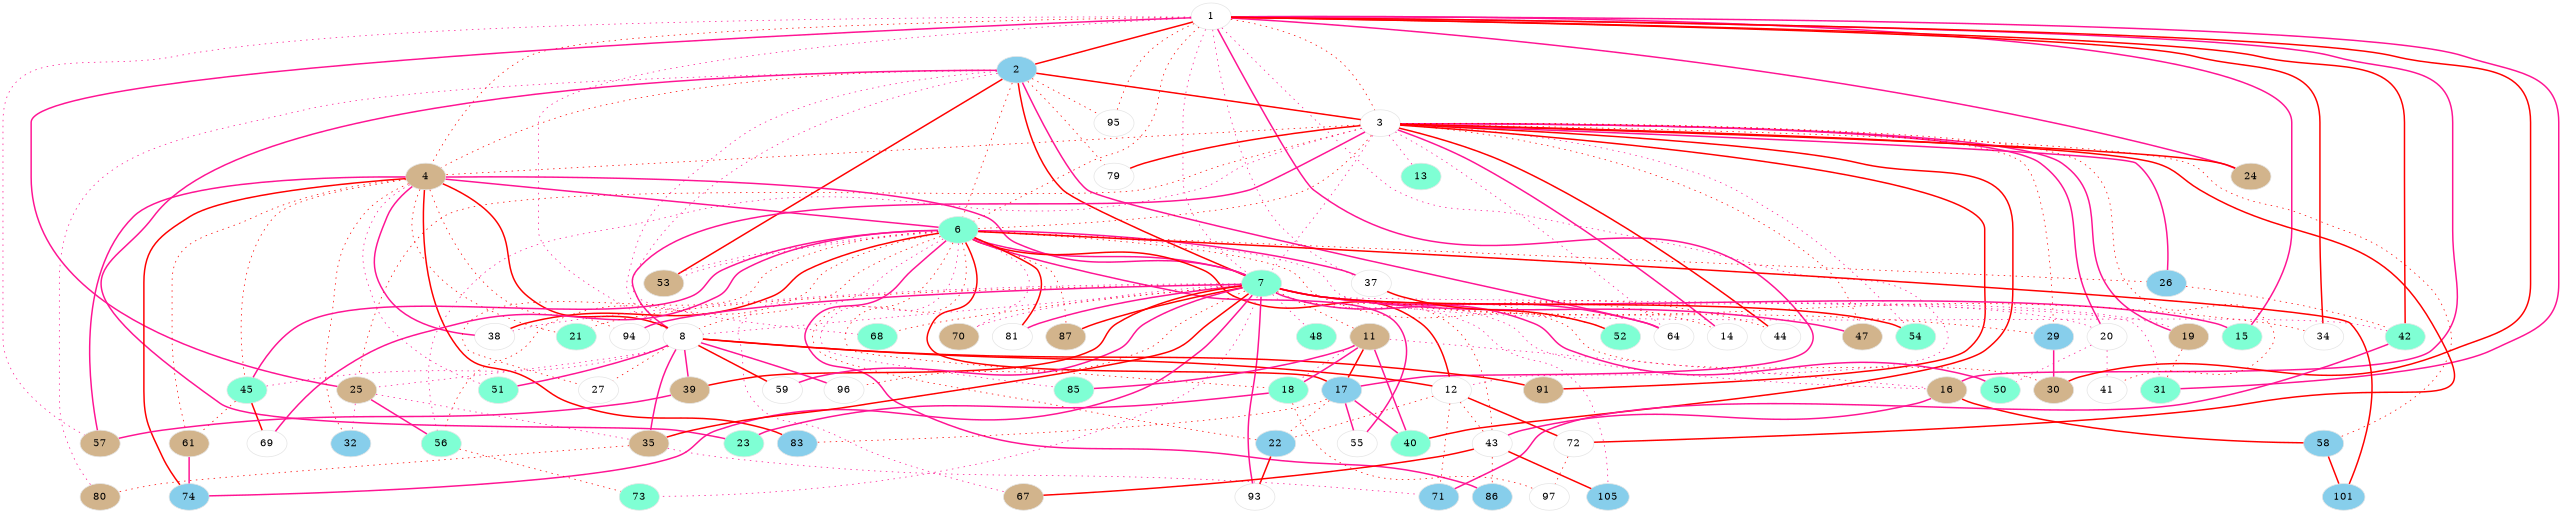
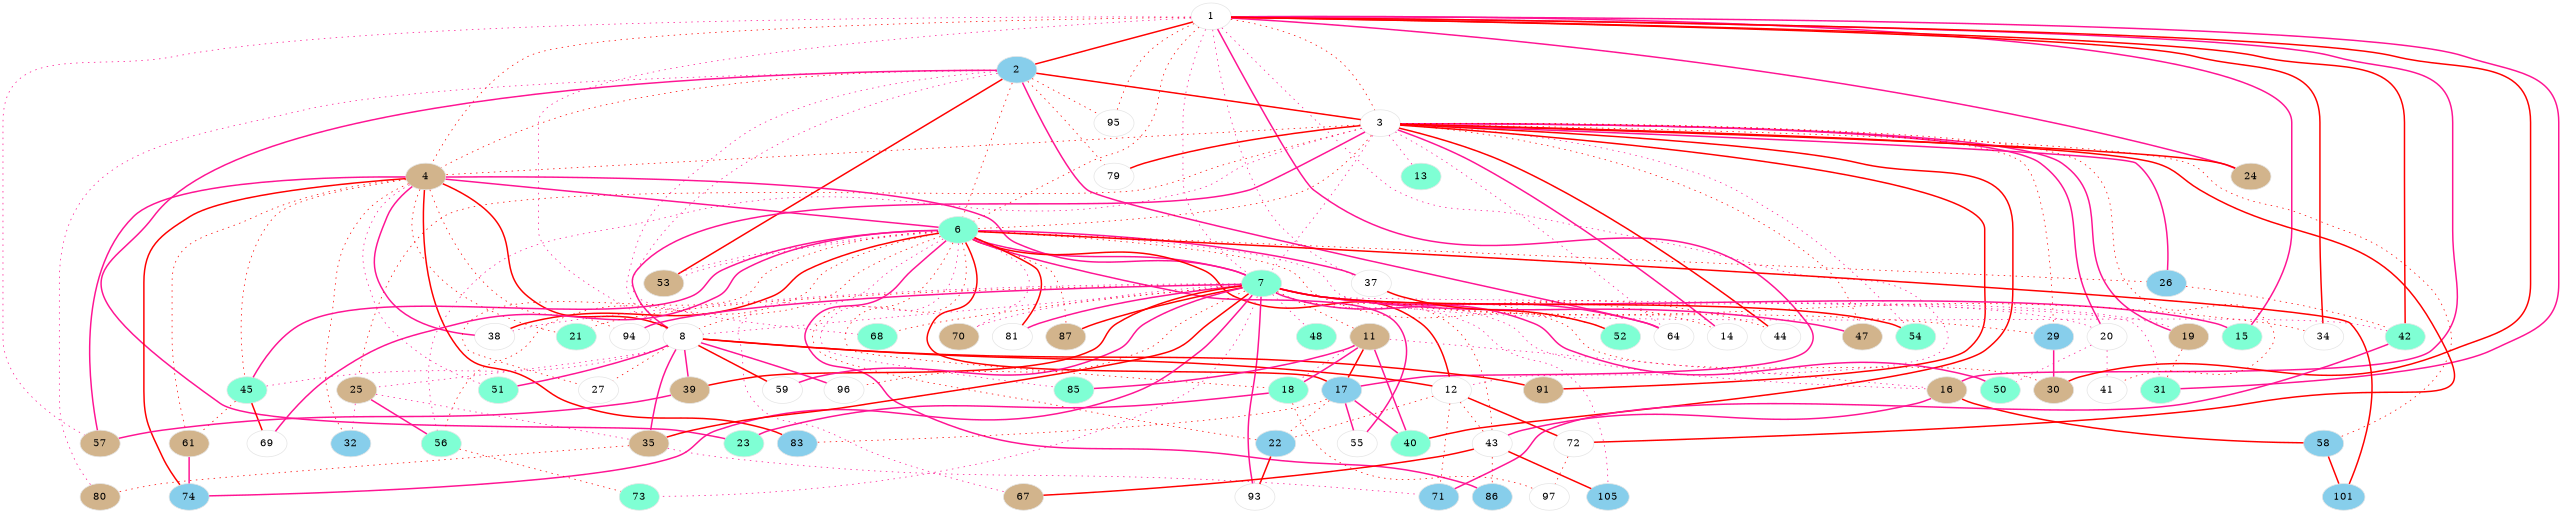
(381, 62) -> none
(1107, 214) -> none
